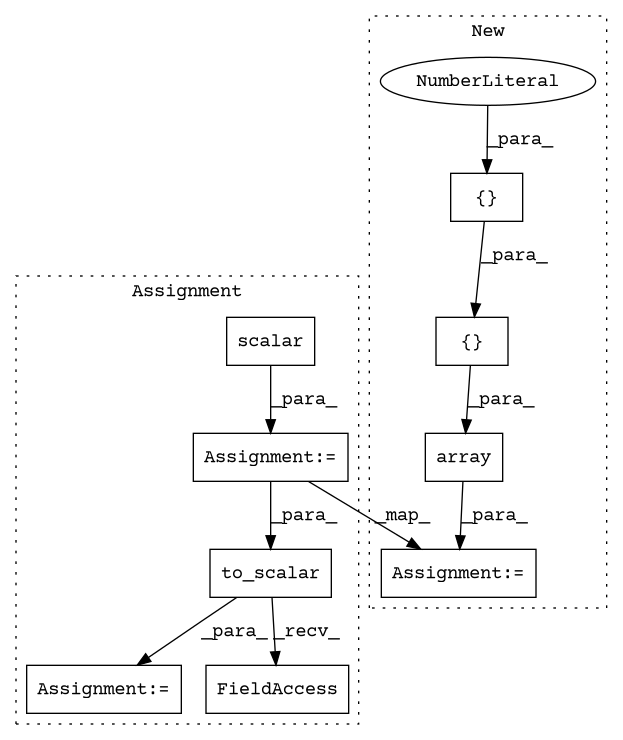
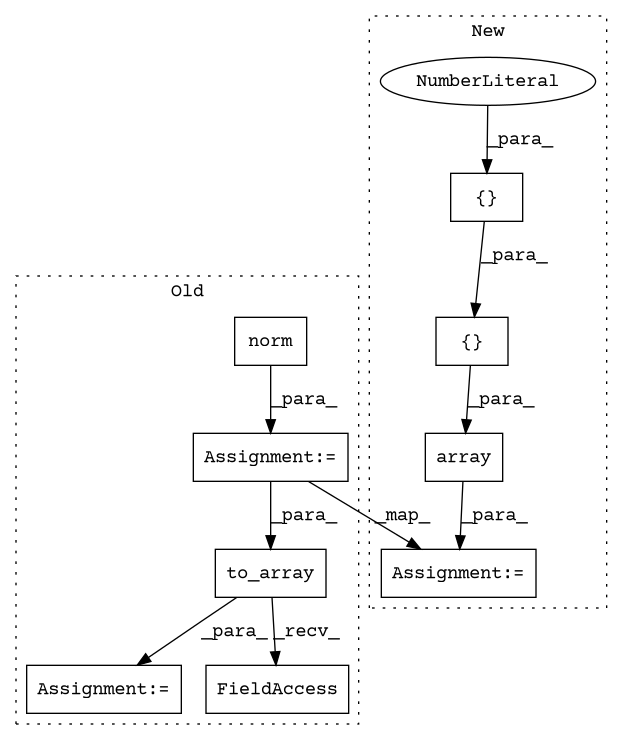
(187, 291) -> (187, 291)
(271, 341) -> (271, 341)
(271, 573) -> (271, 573)
